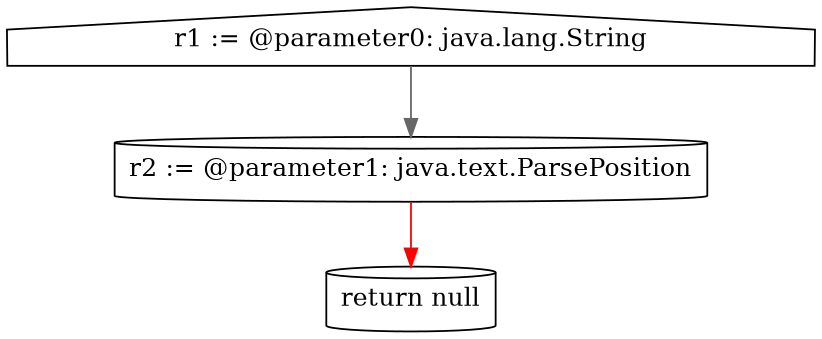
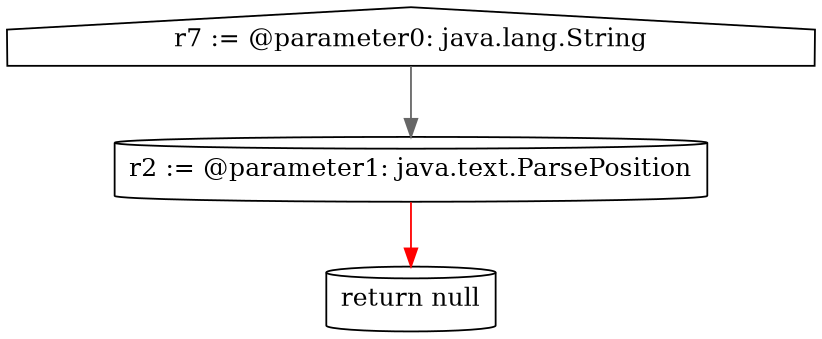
(411, 40) -> (411, 40)
